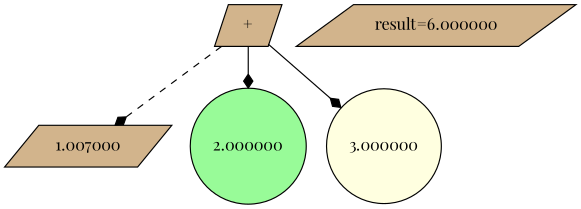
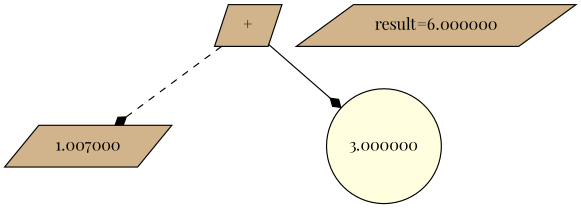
(248, 146) -> none
